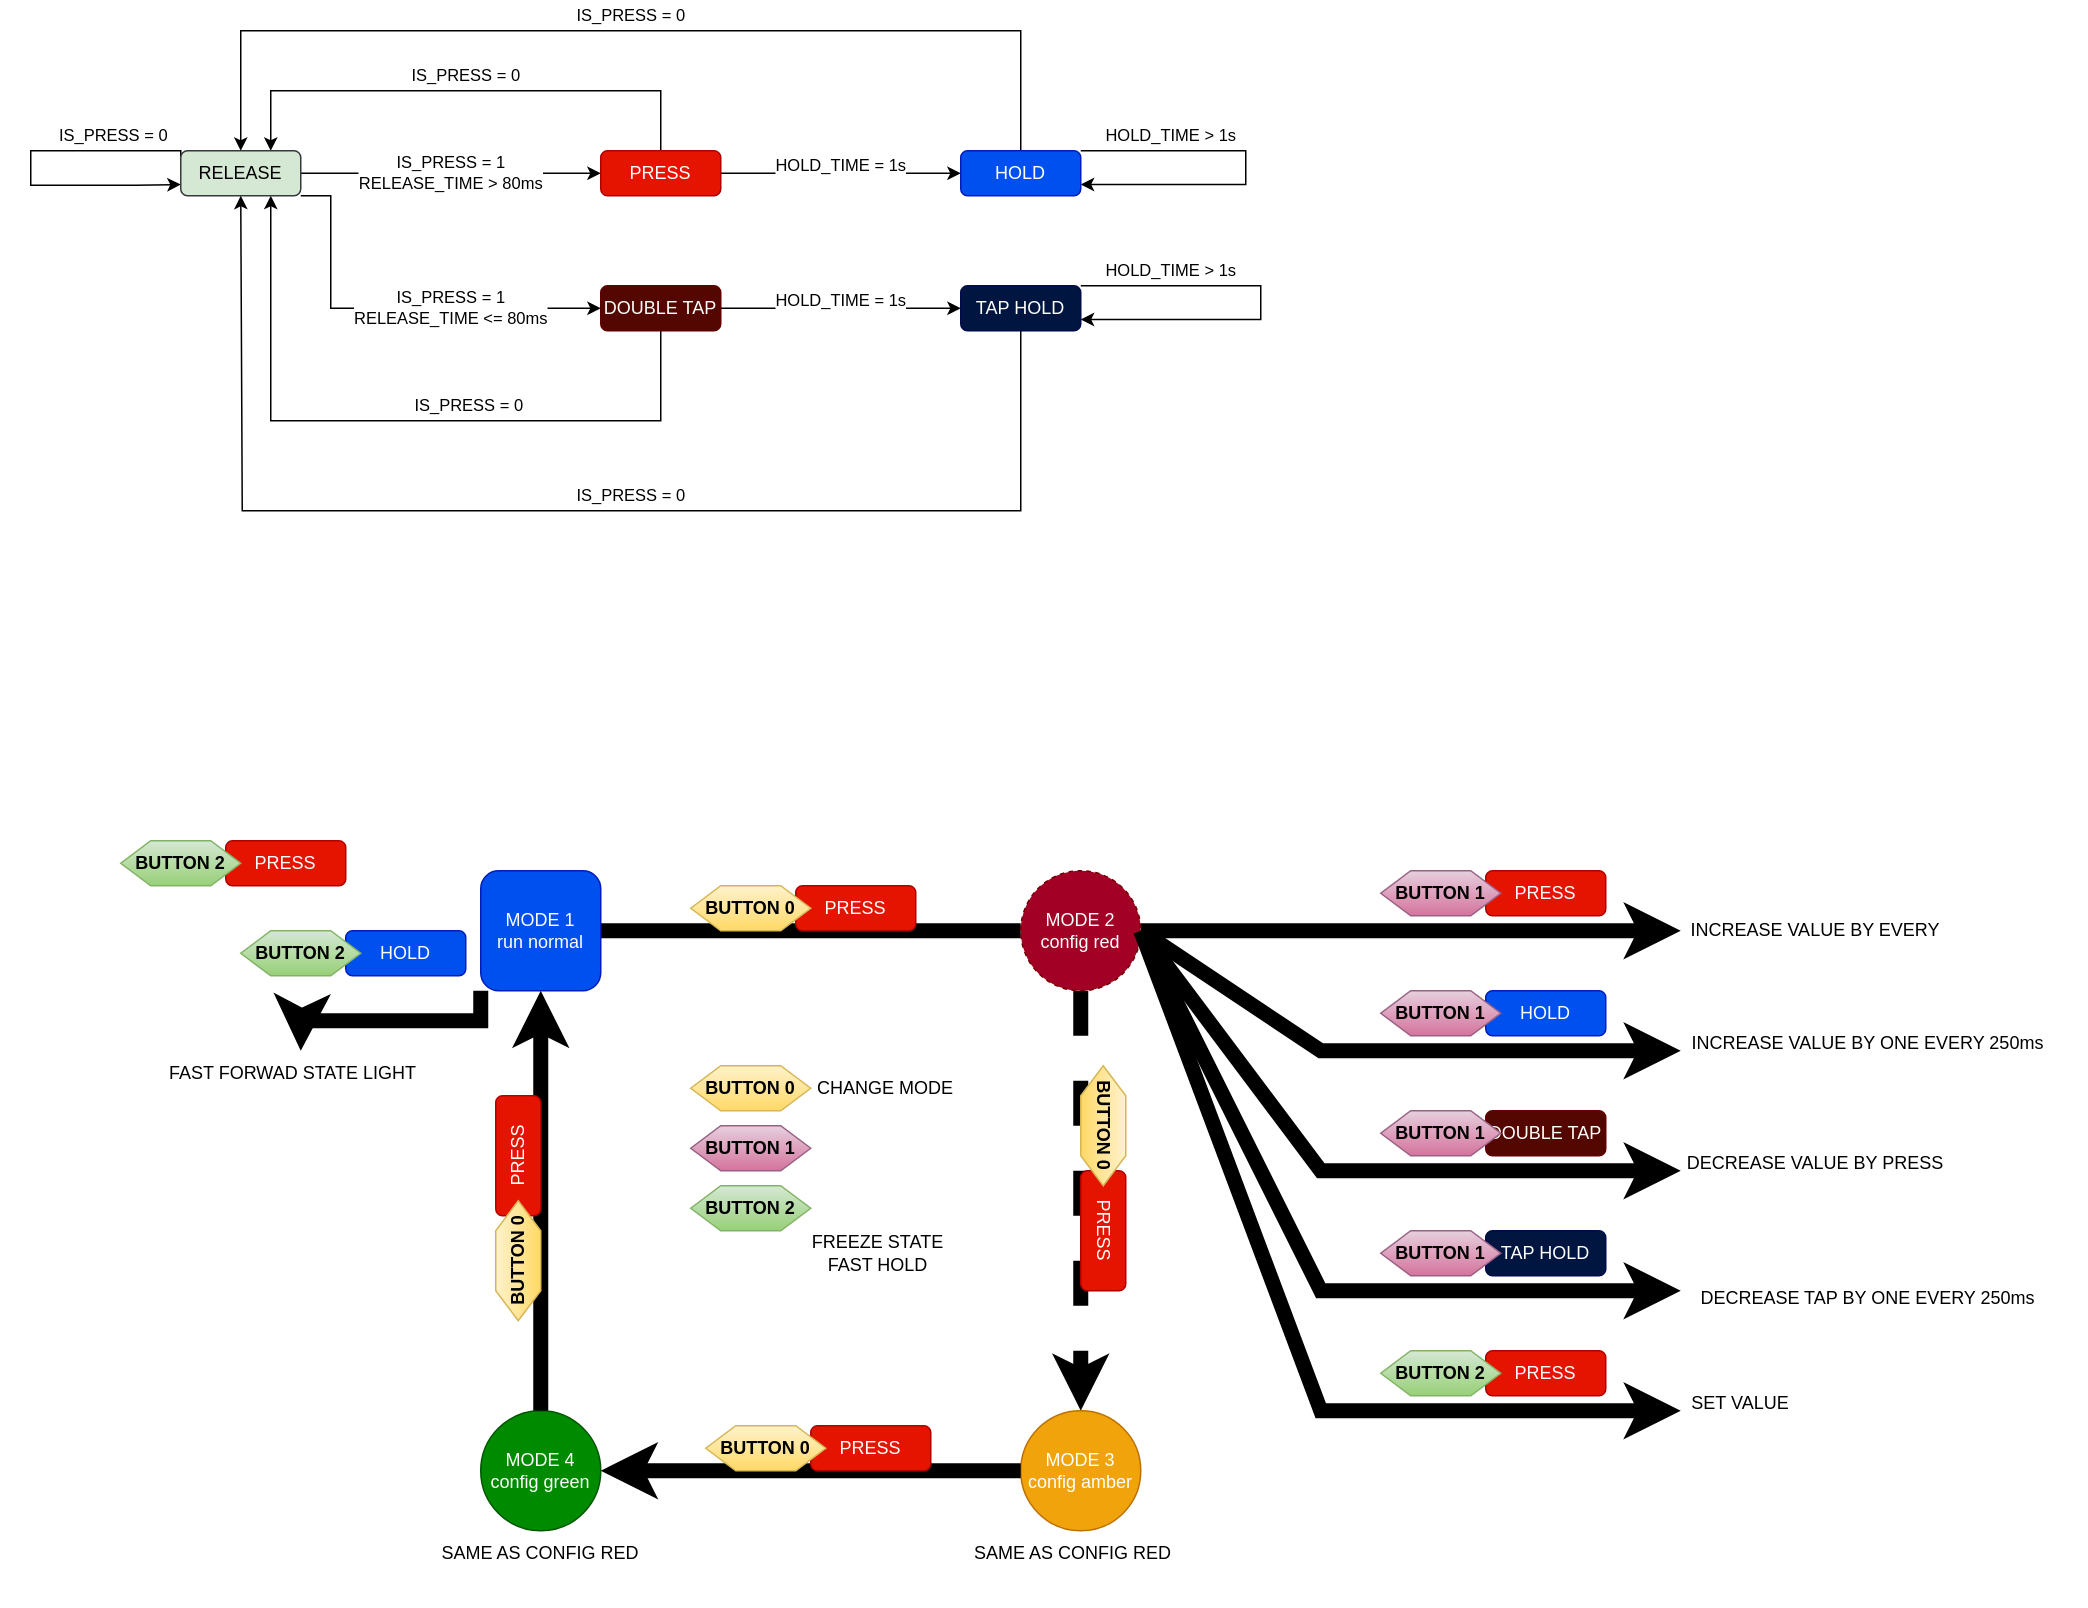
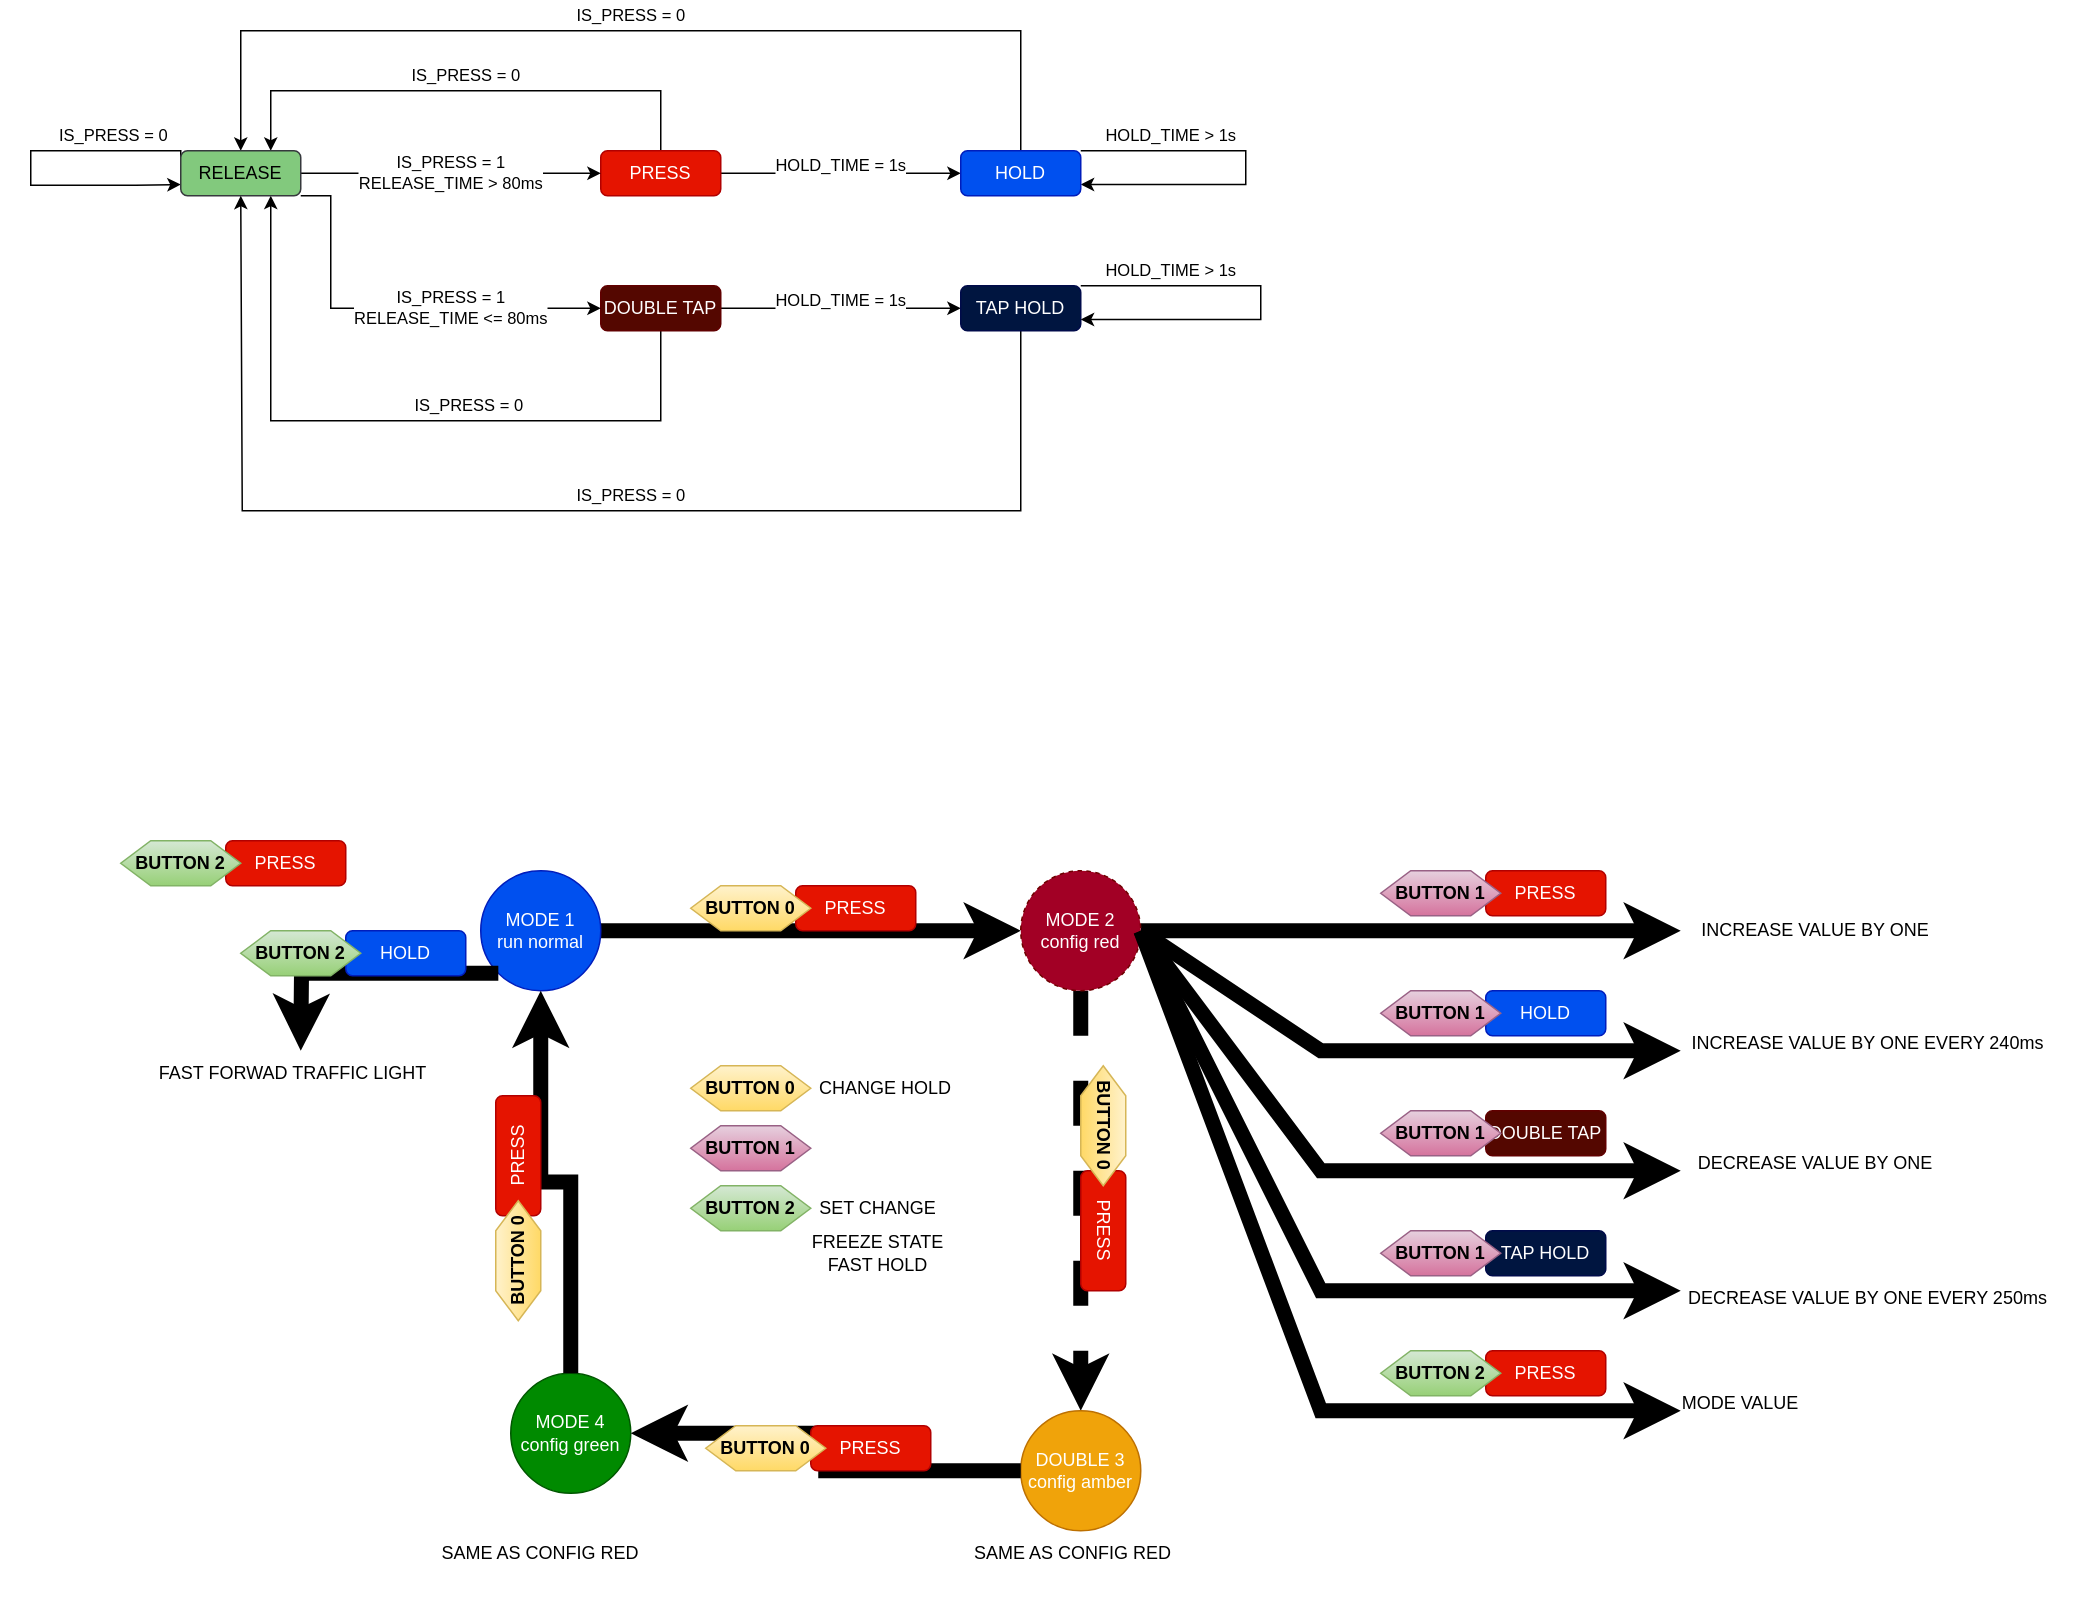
(241, 173) -> (241, 173)
(541, 931) -> (541, 931)
(1017, 931) -> (602, 931)
(1816, 931) -> (1816, 931)
(1868, 1043) -> (1868, 1043)
(293, 1073) -> (293, 1073)
(886, 1088) -> (886, 1088)
(1816, 1163) -> (1816, 1163)
none -> (878, 1208)
(1868, 1298) -> (1868, 1298)
(1741, 1403) -> (1741, 1403)
(541, 1471) -> (571, 1433)
(1081, 1471) -> (1081, 1471)
